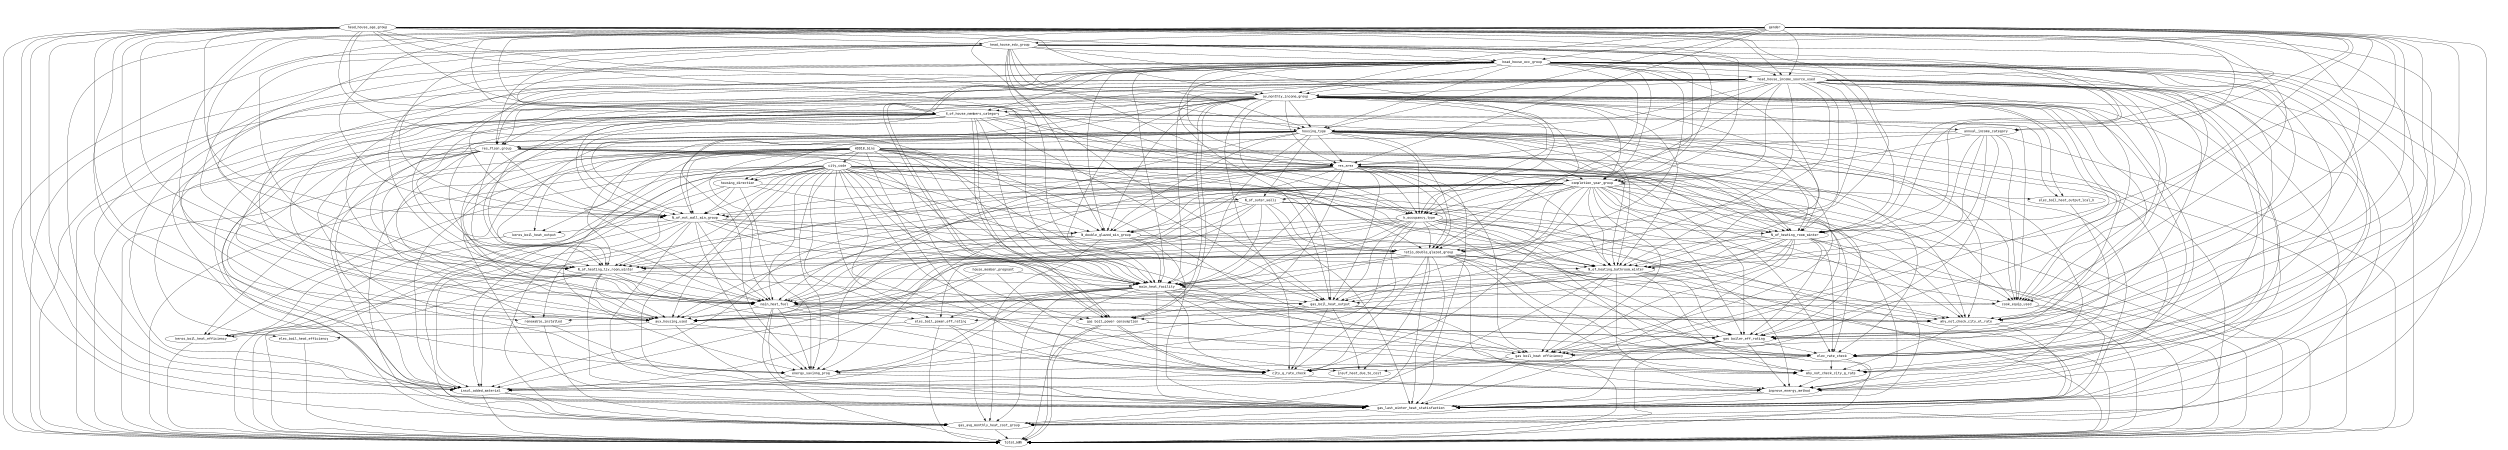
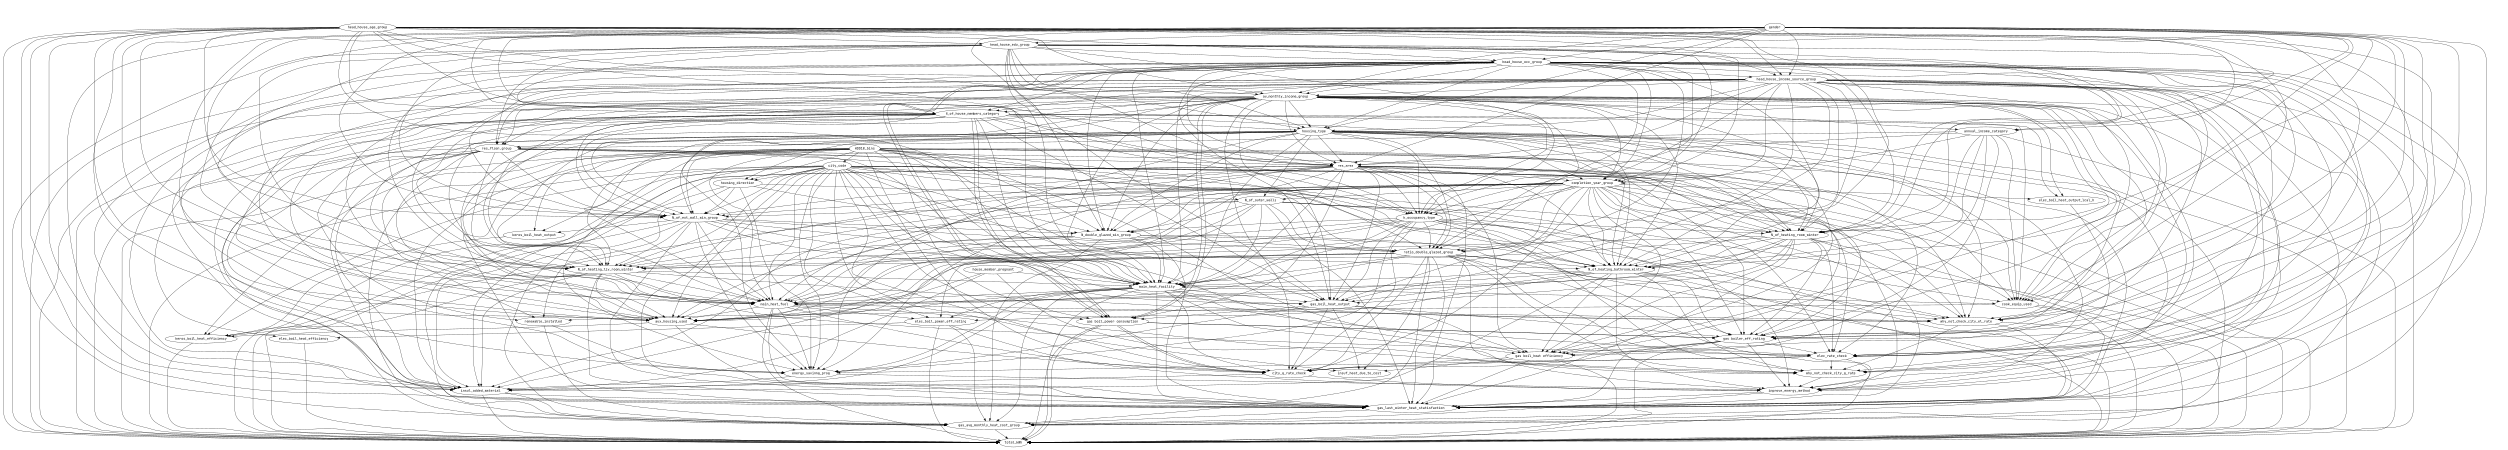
(1786, 79) -> (1786, 79)
(1601, 305) -> none
